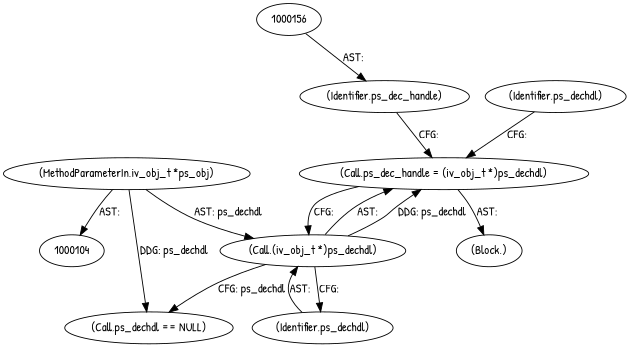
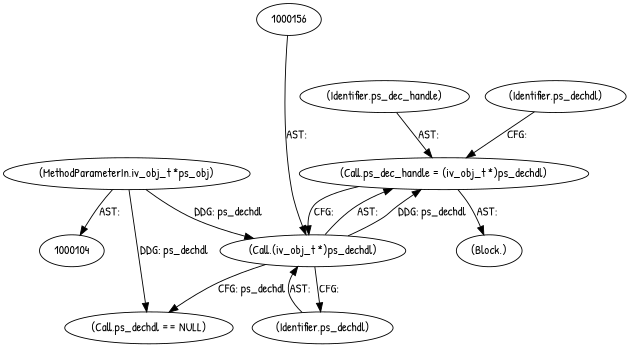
(332, 54) -> (286, 132)
(430, 135) -> (430, 135)
(228, 212) -> (228, 212)
